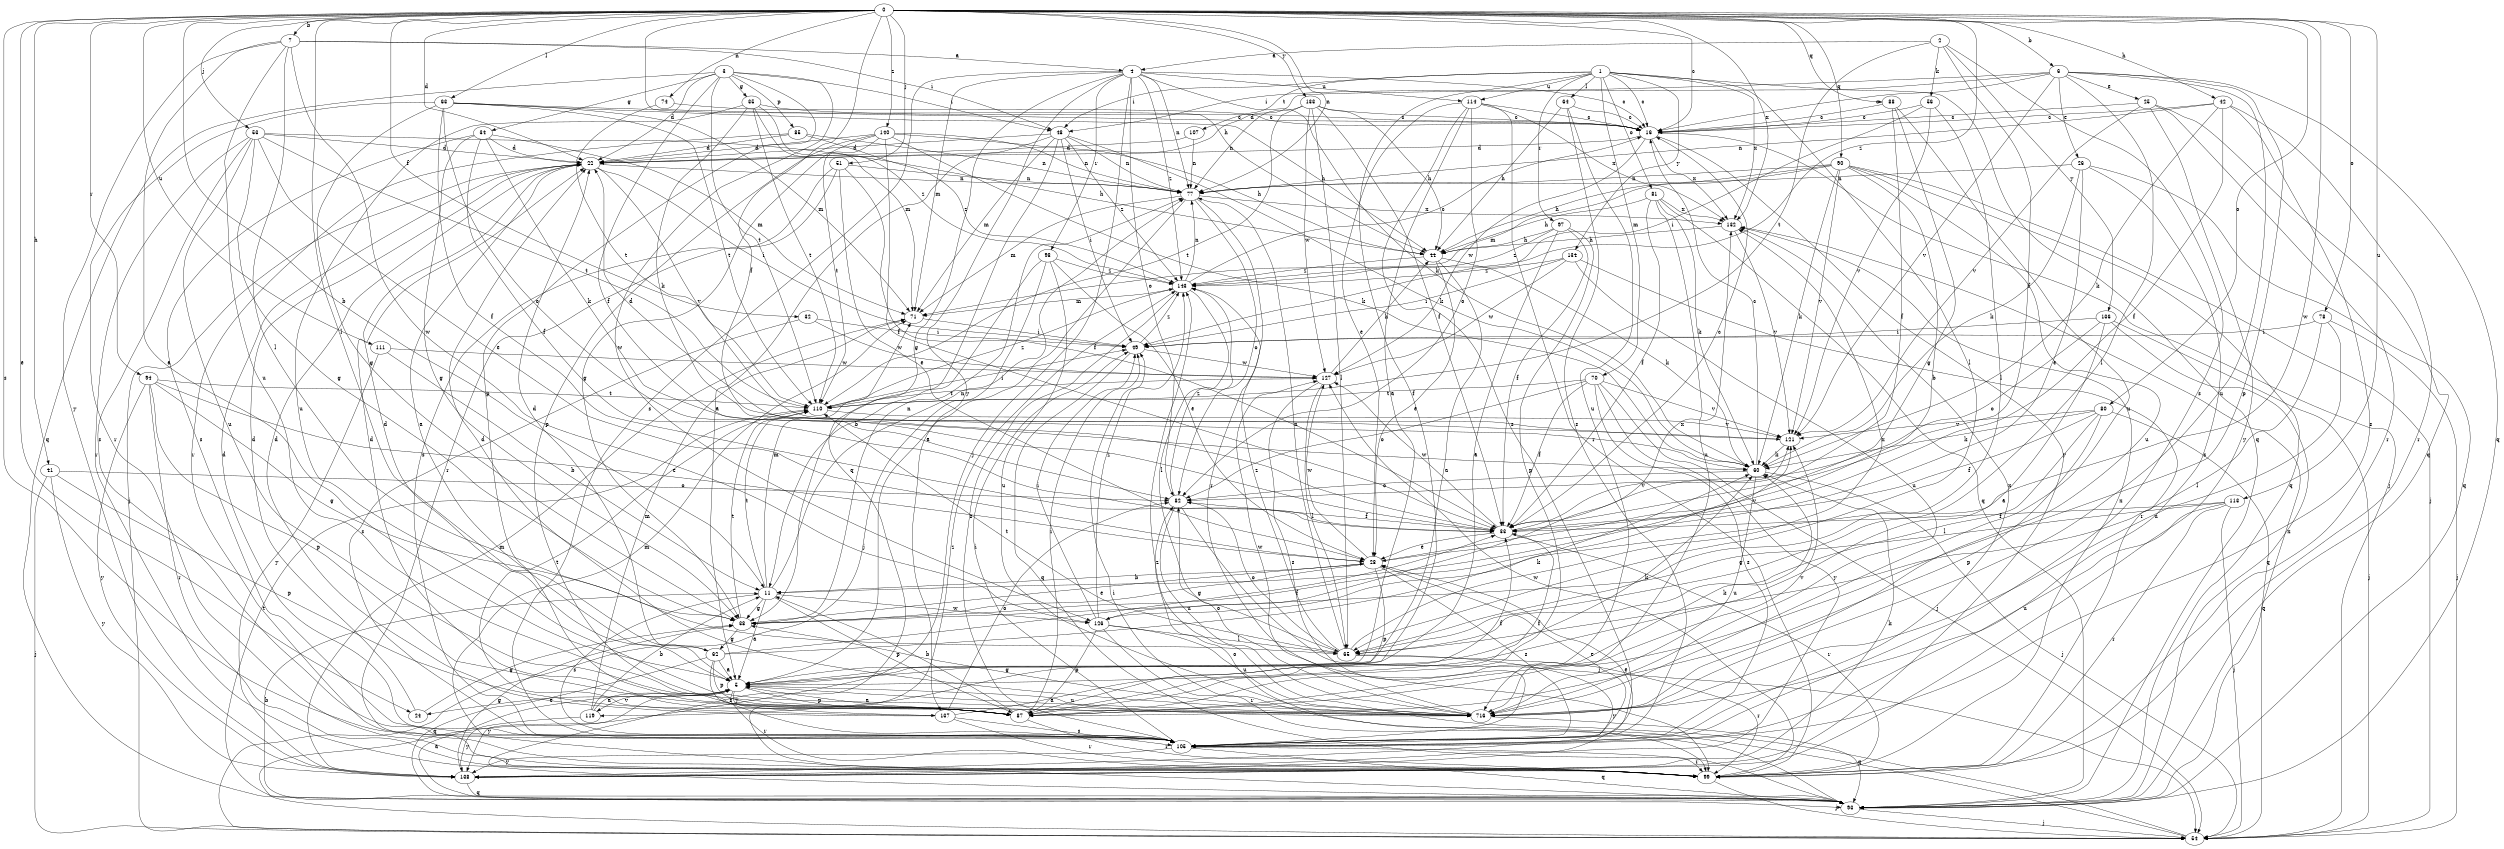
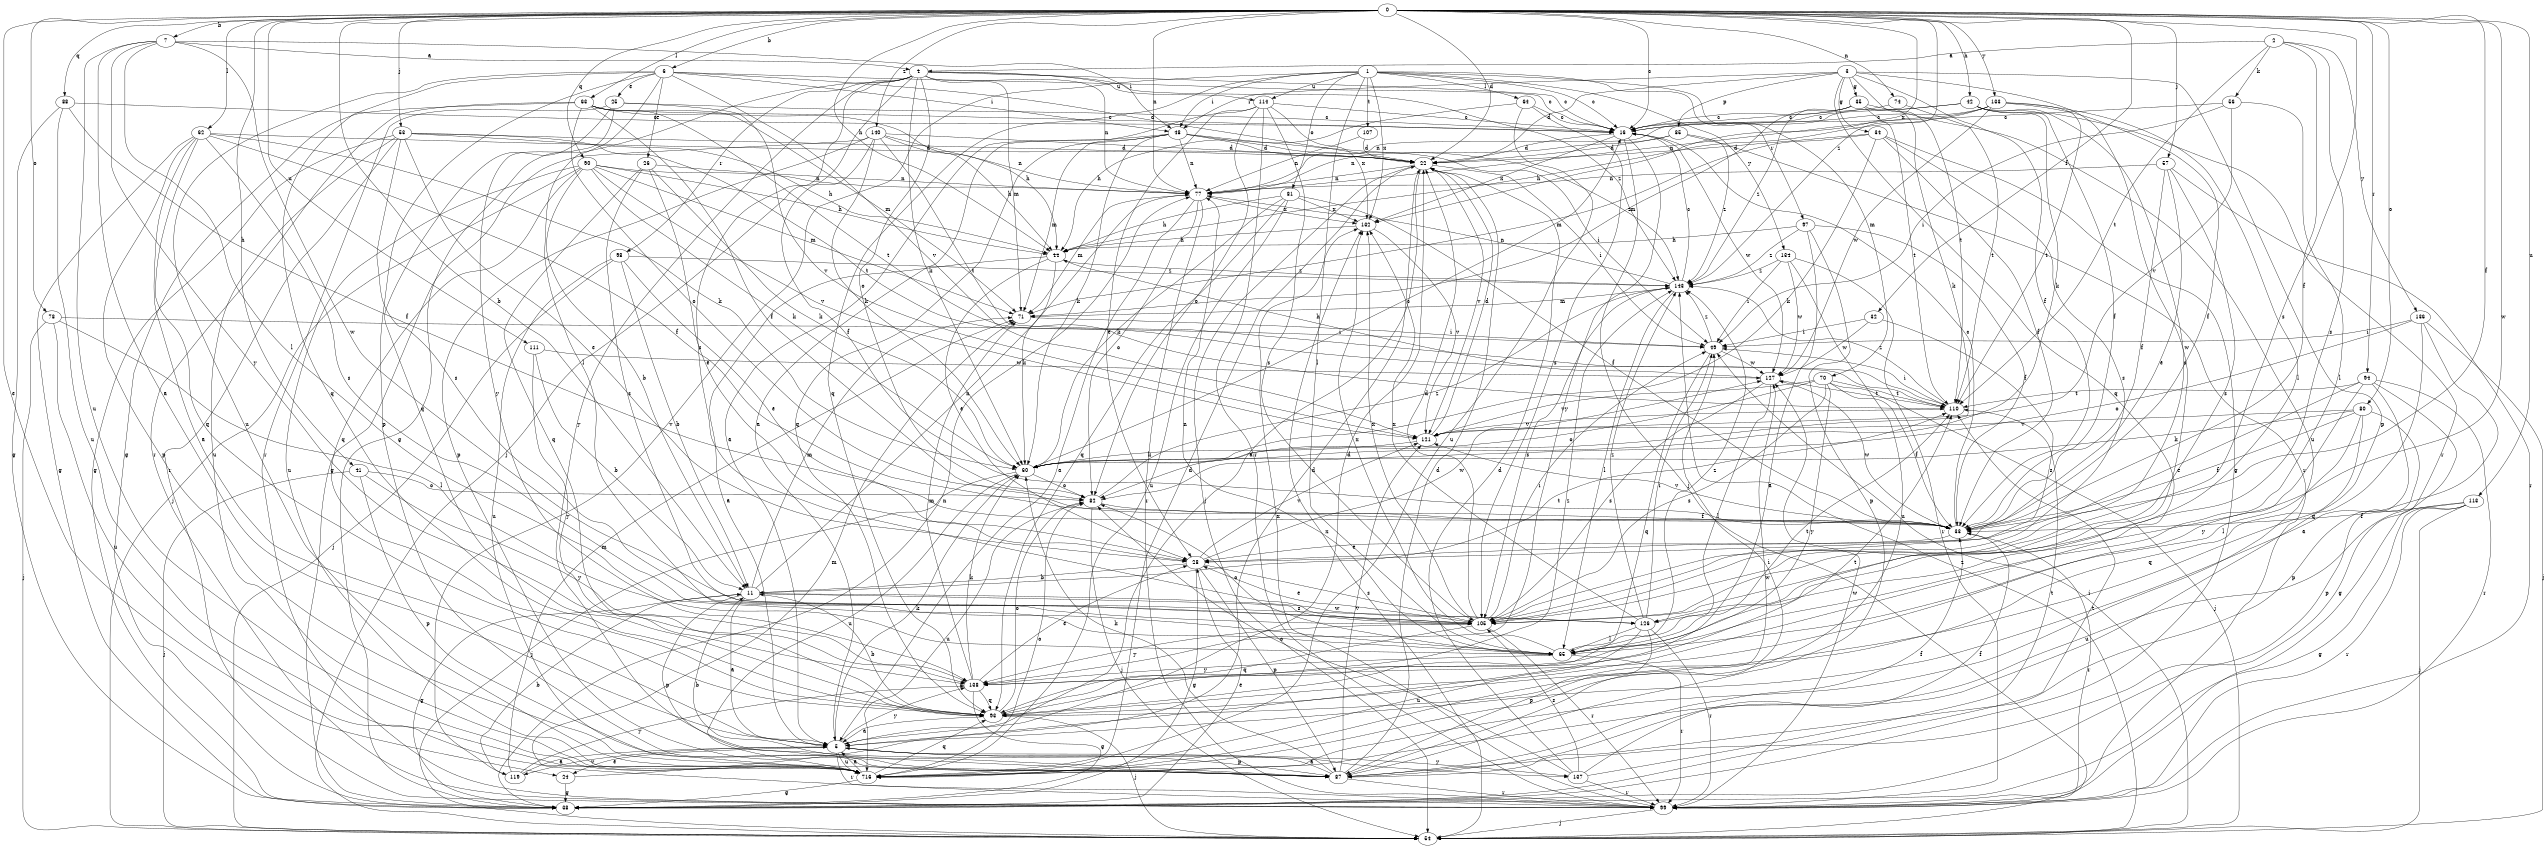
(839, 164) -> (2166, 164)
(1414, 394) -> (671, 425)
(730, 638) -> (93, 613)
